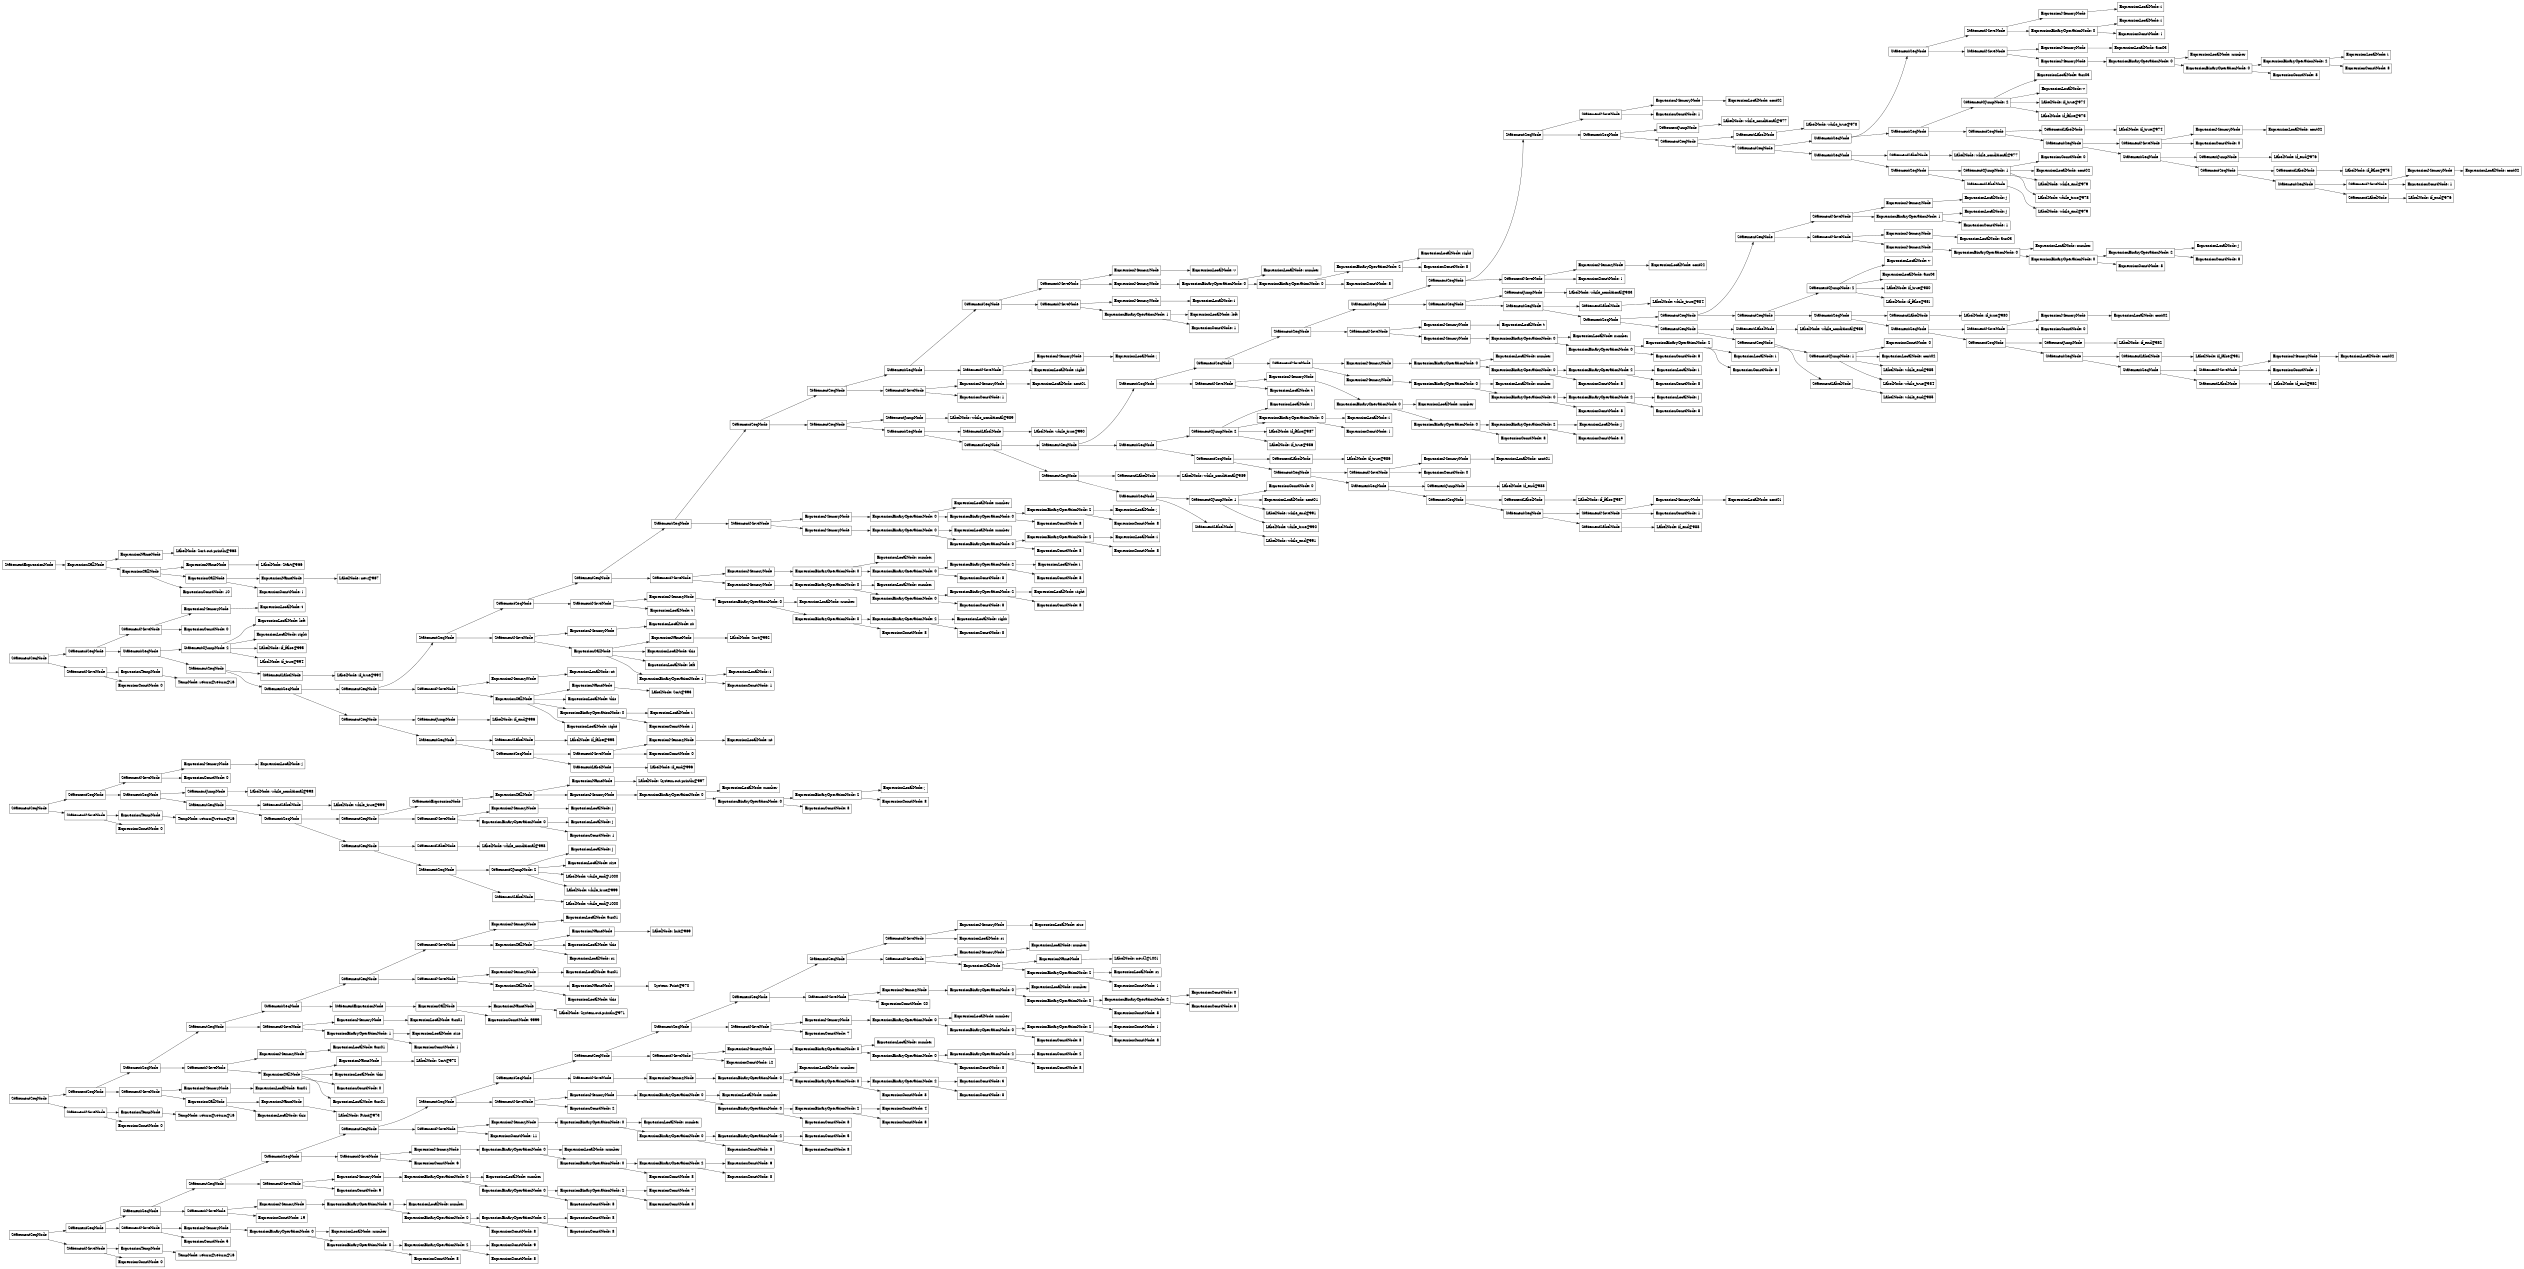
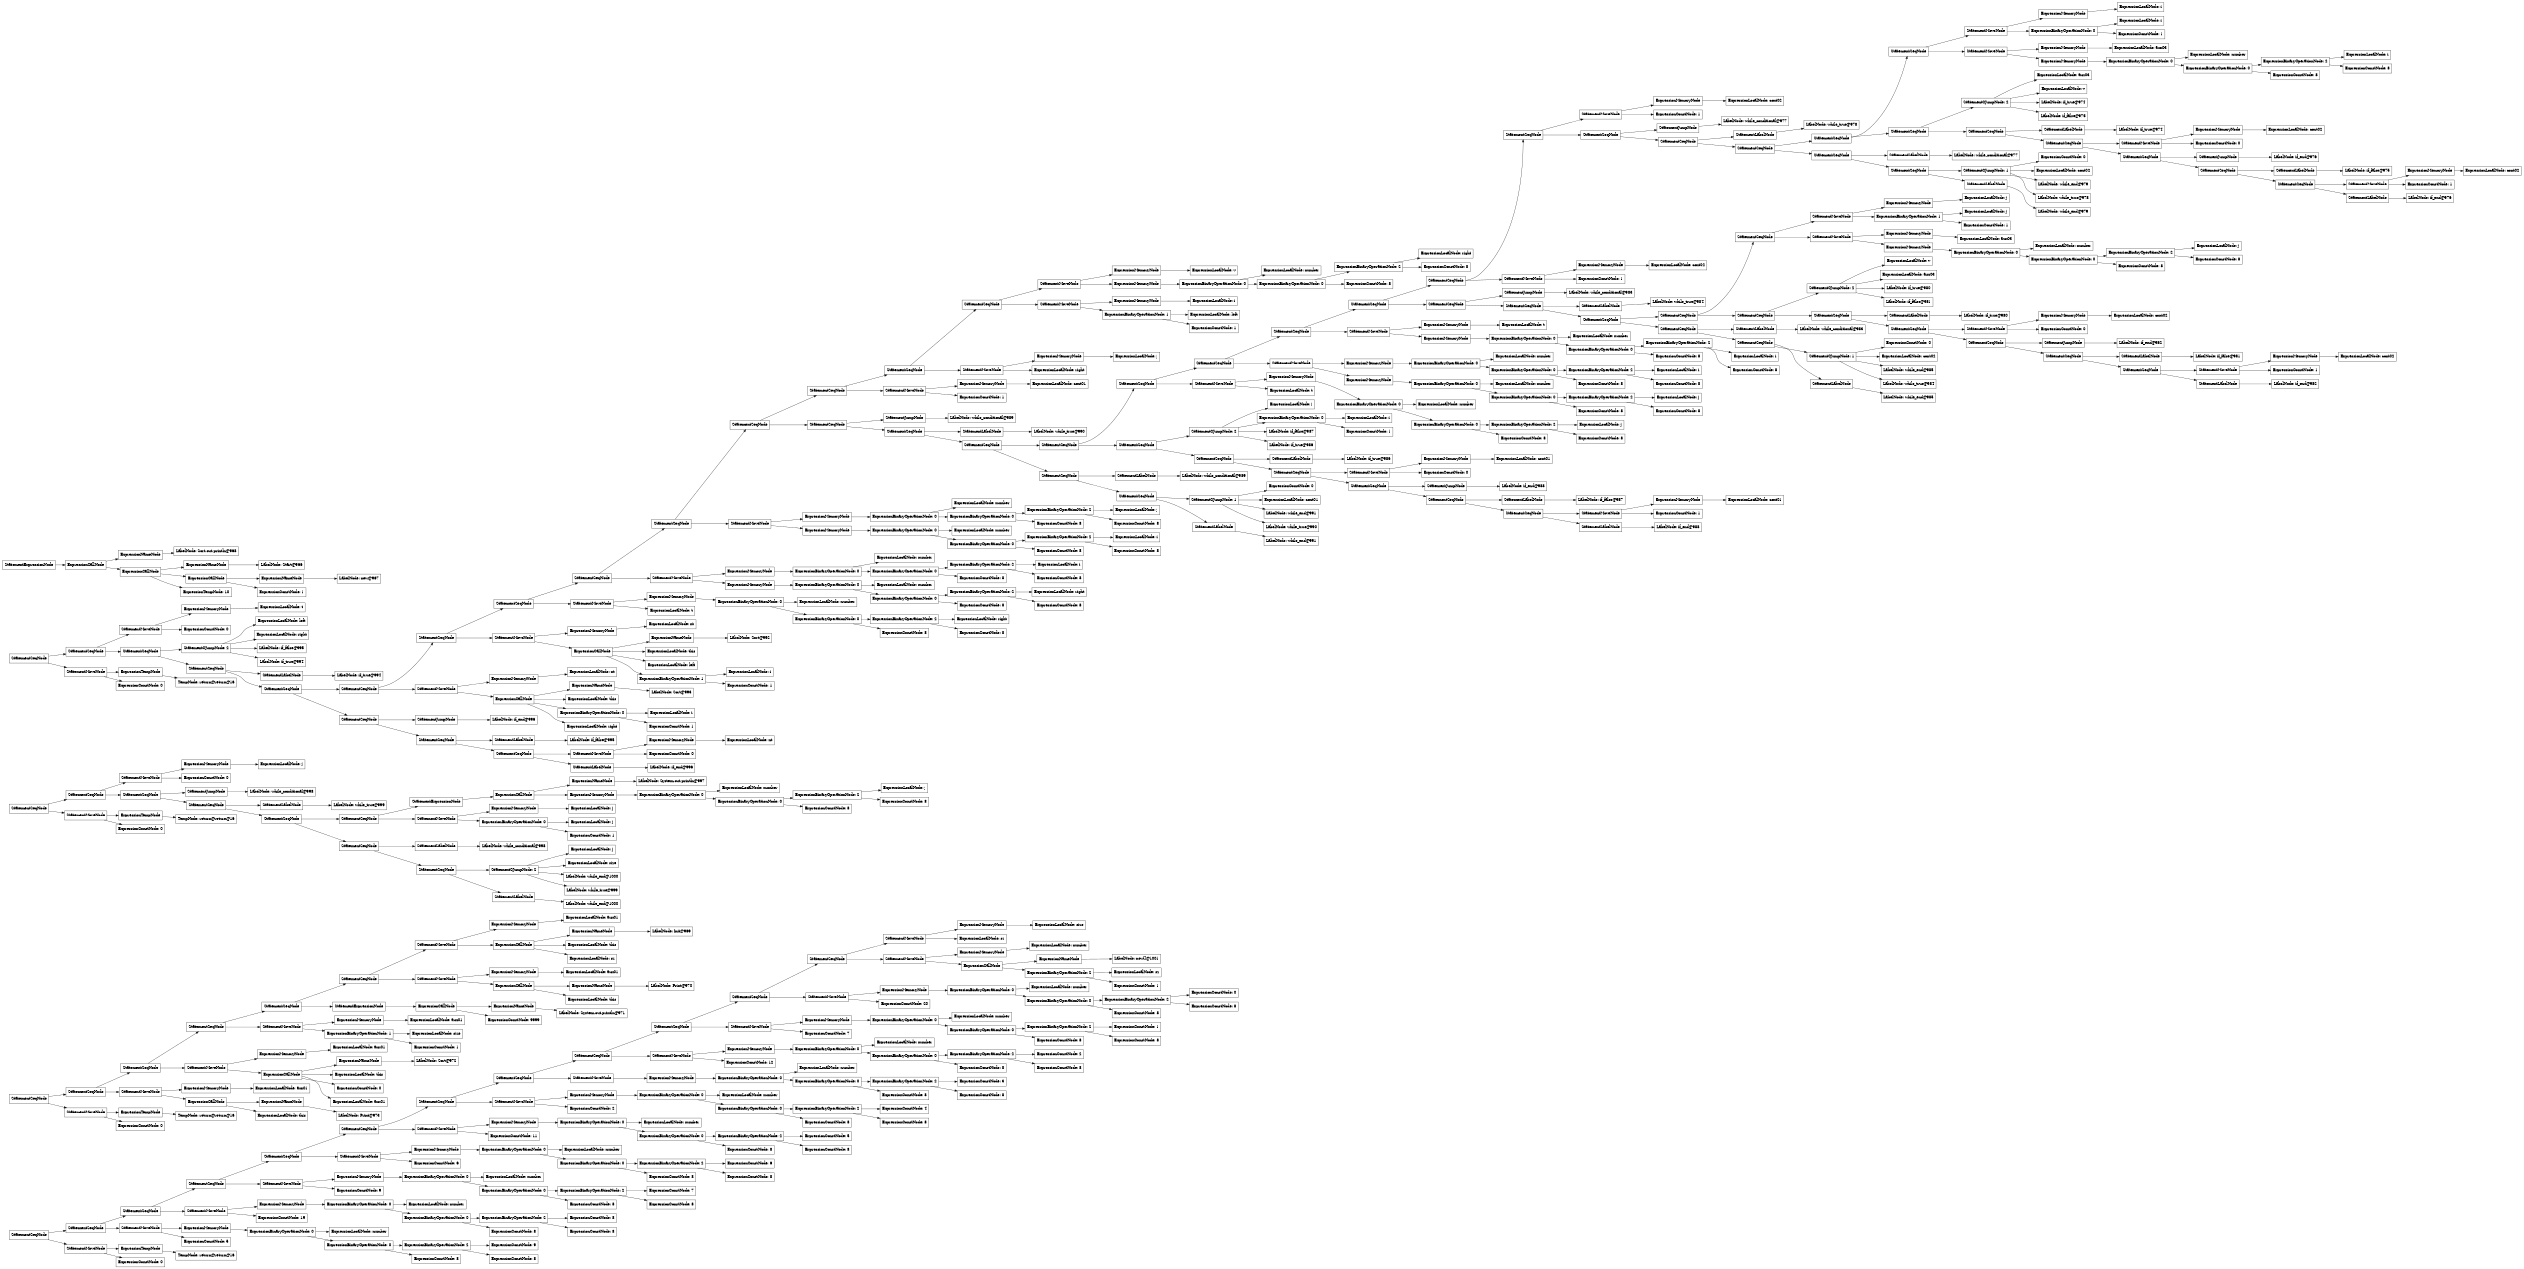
(206, 592) -> (206, 592)
(671, 986) -> (671, 986)
